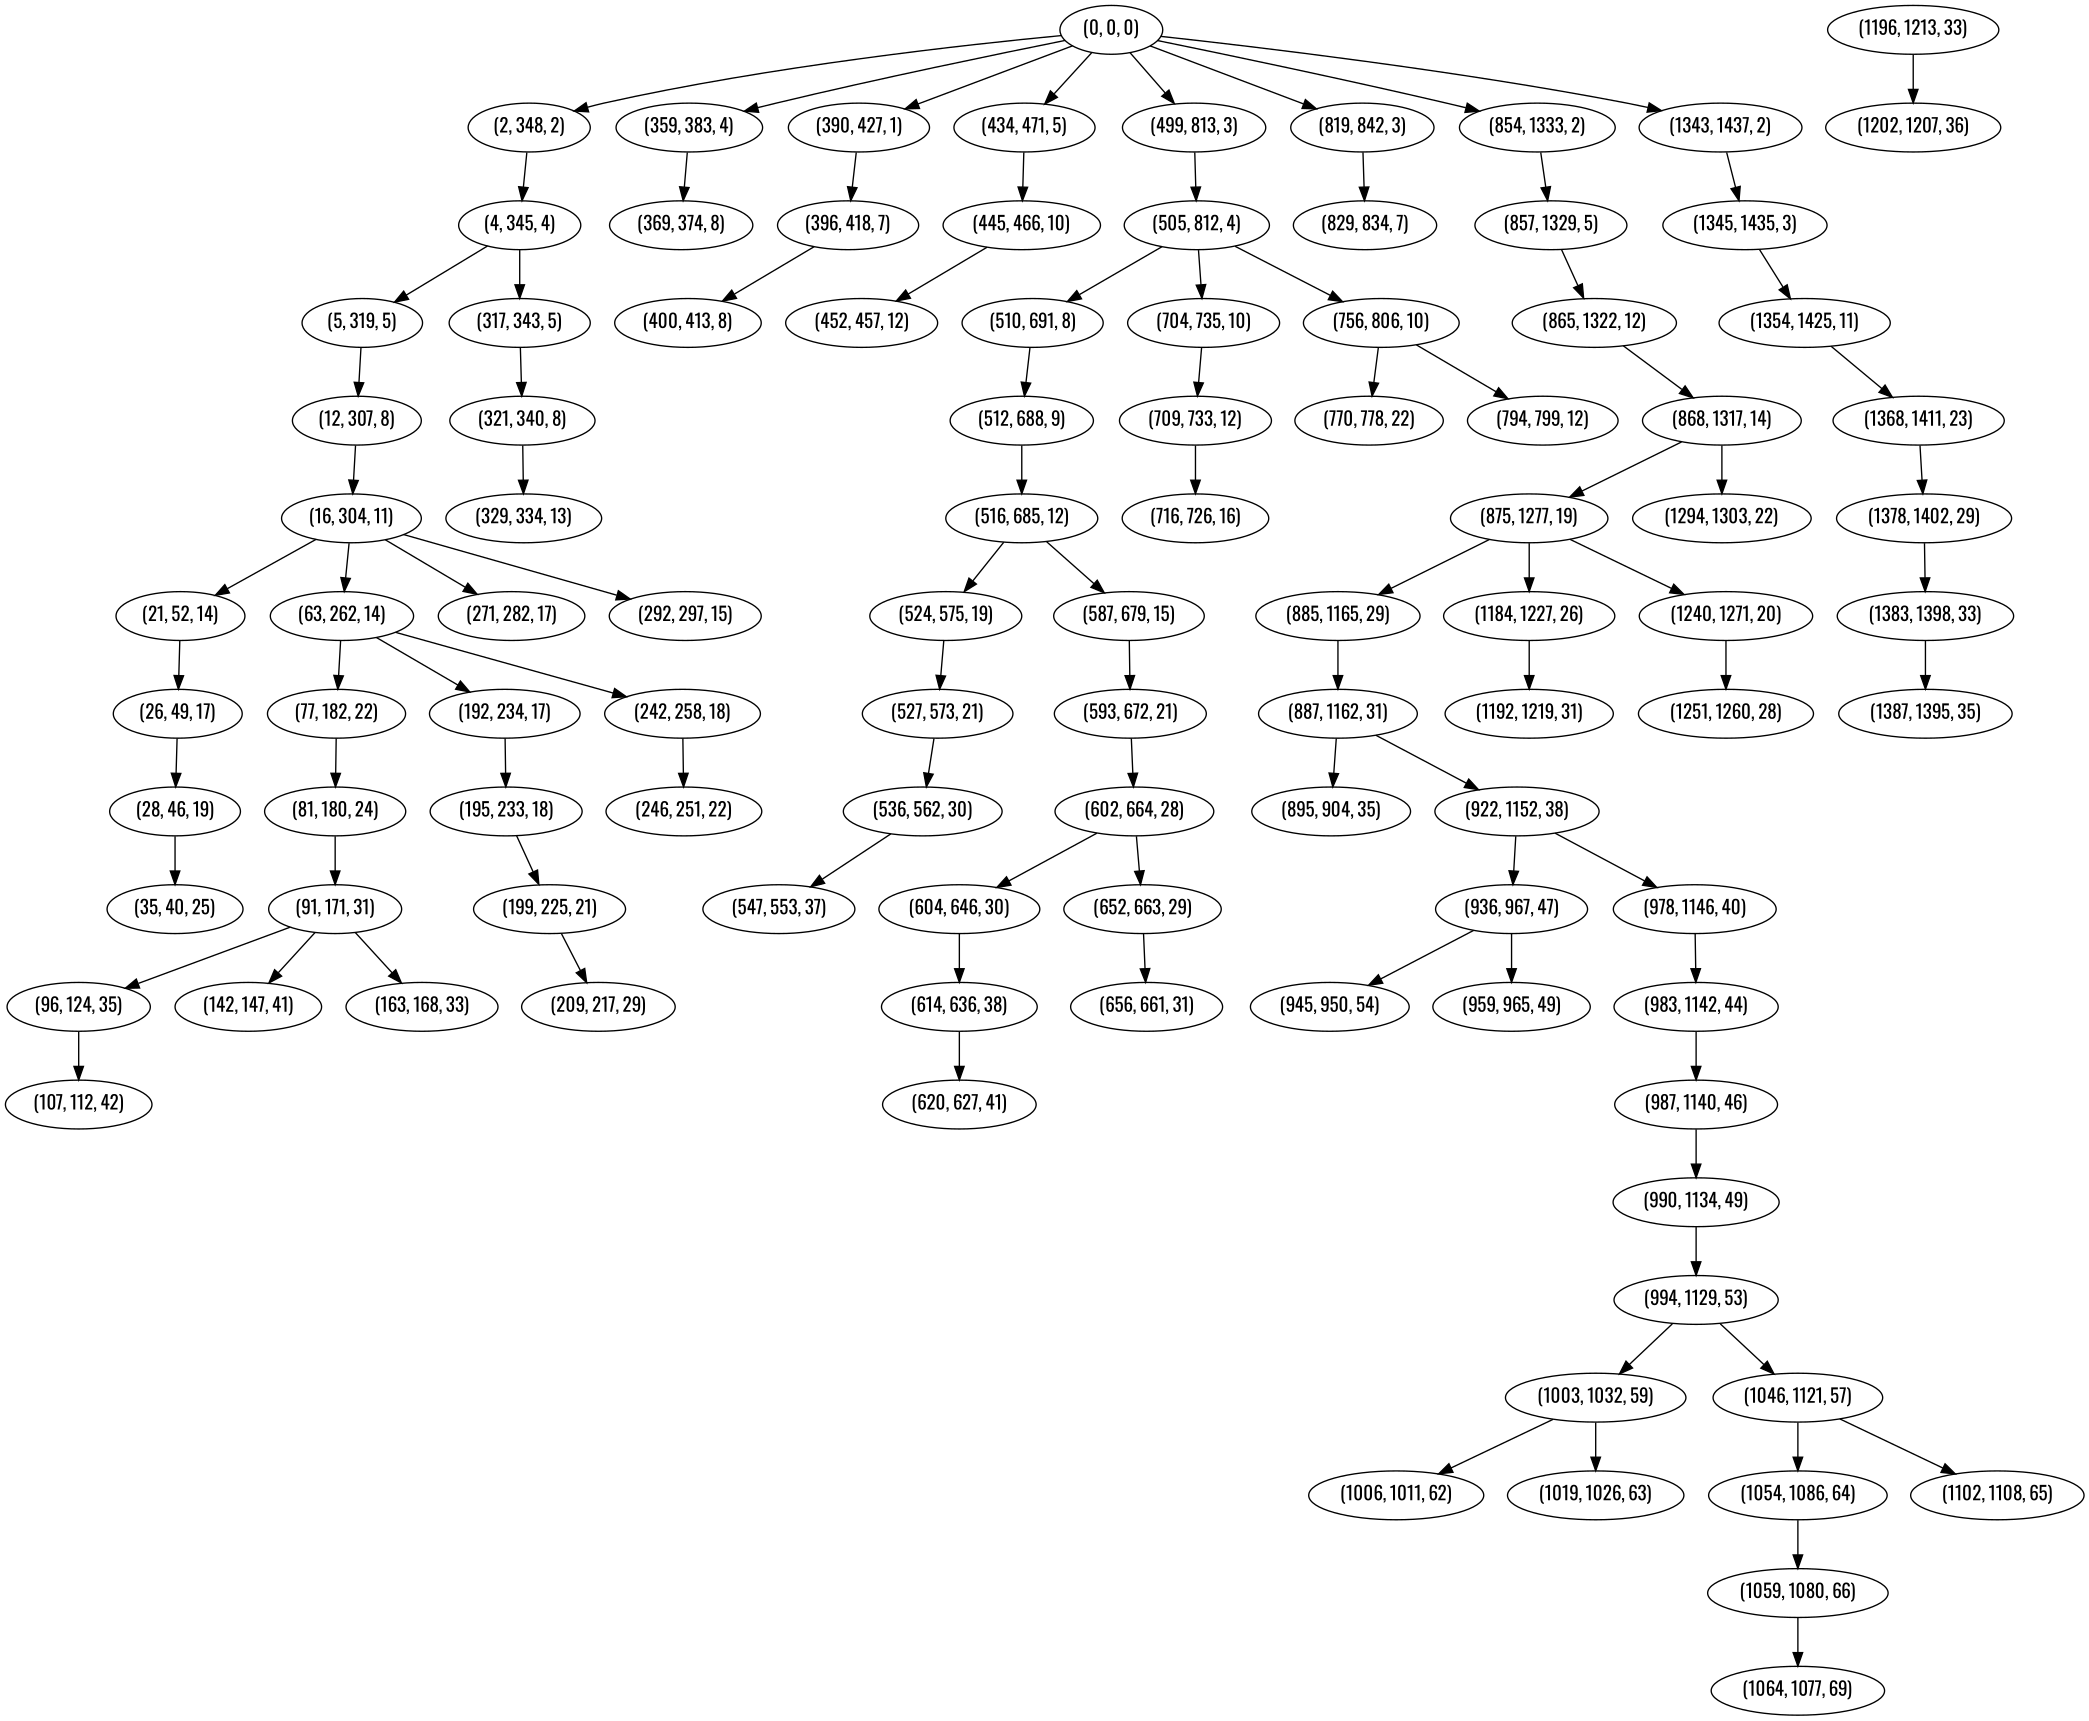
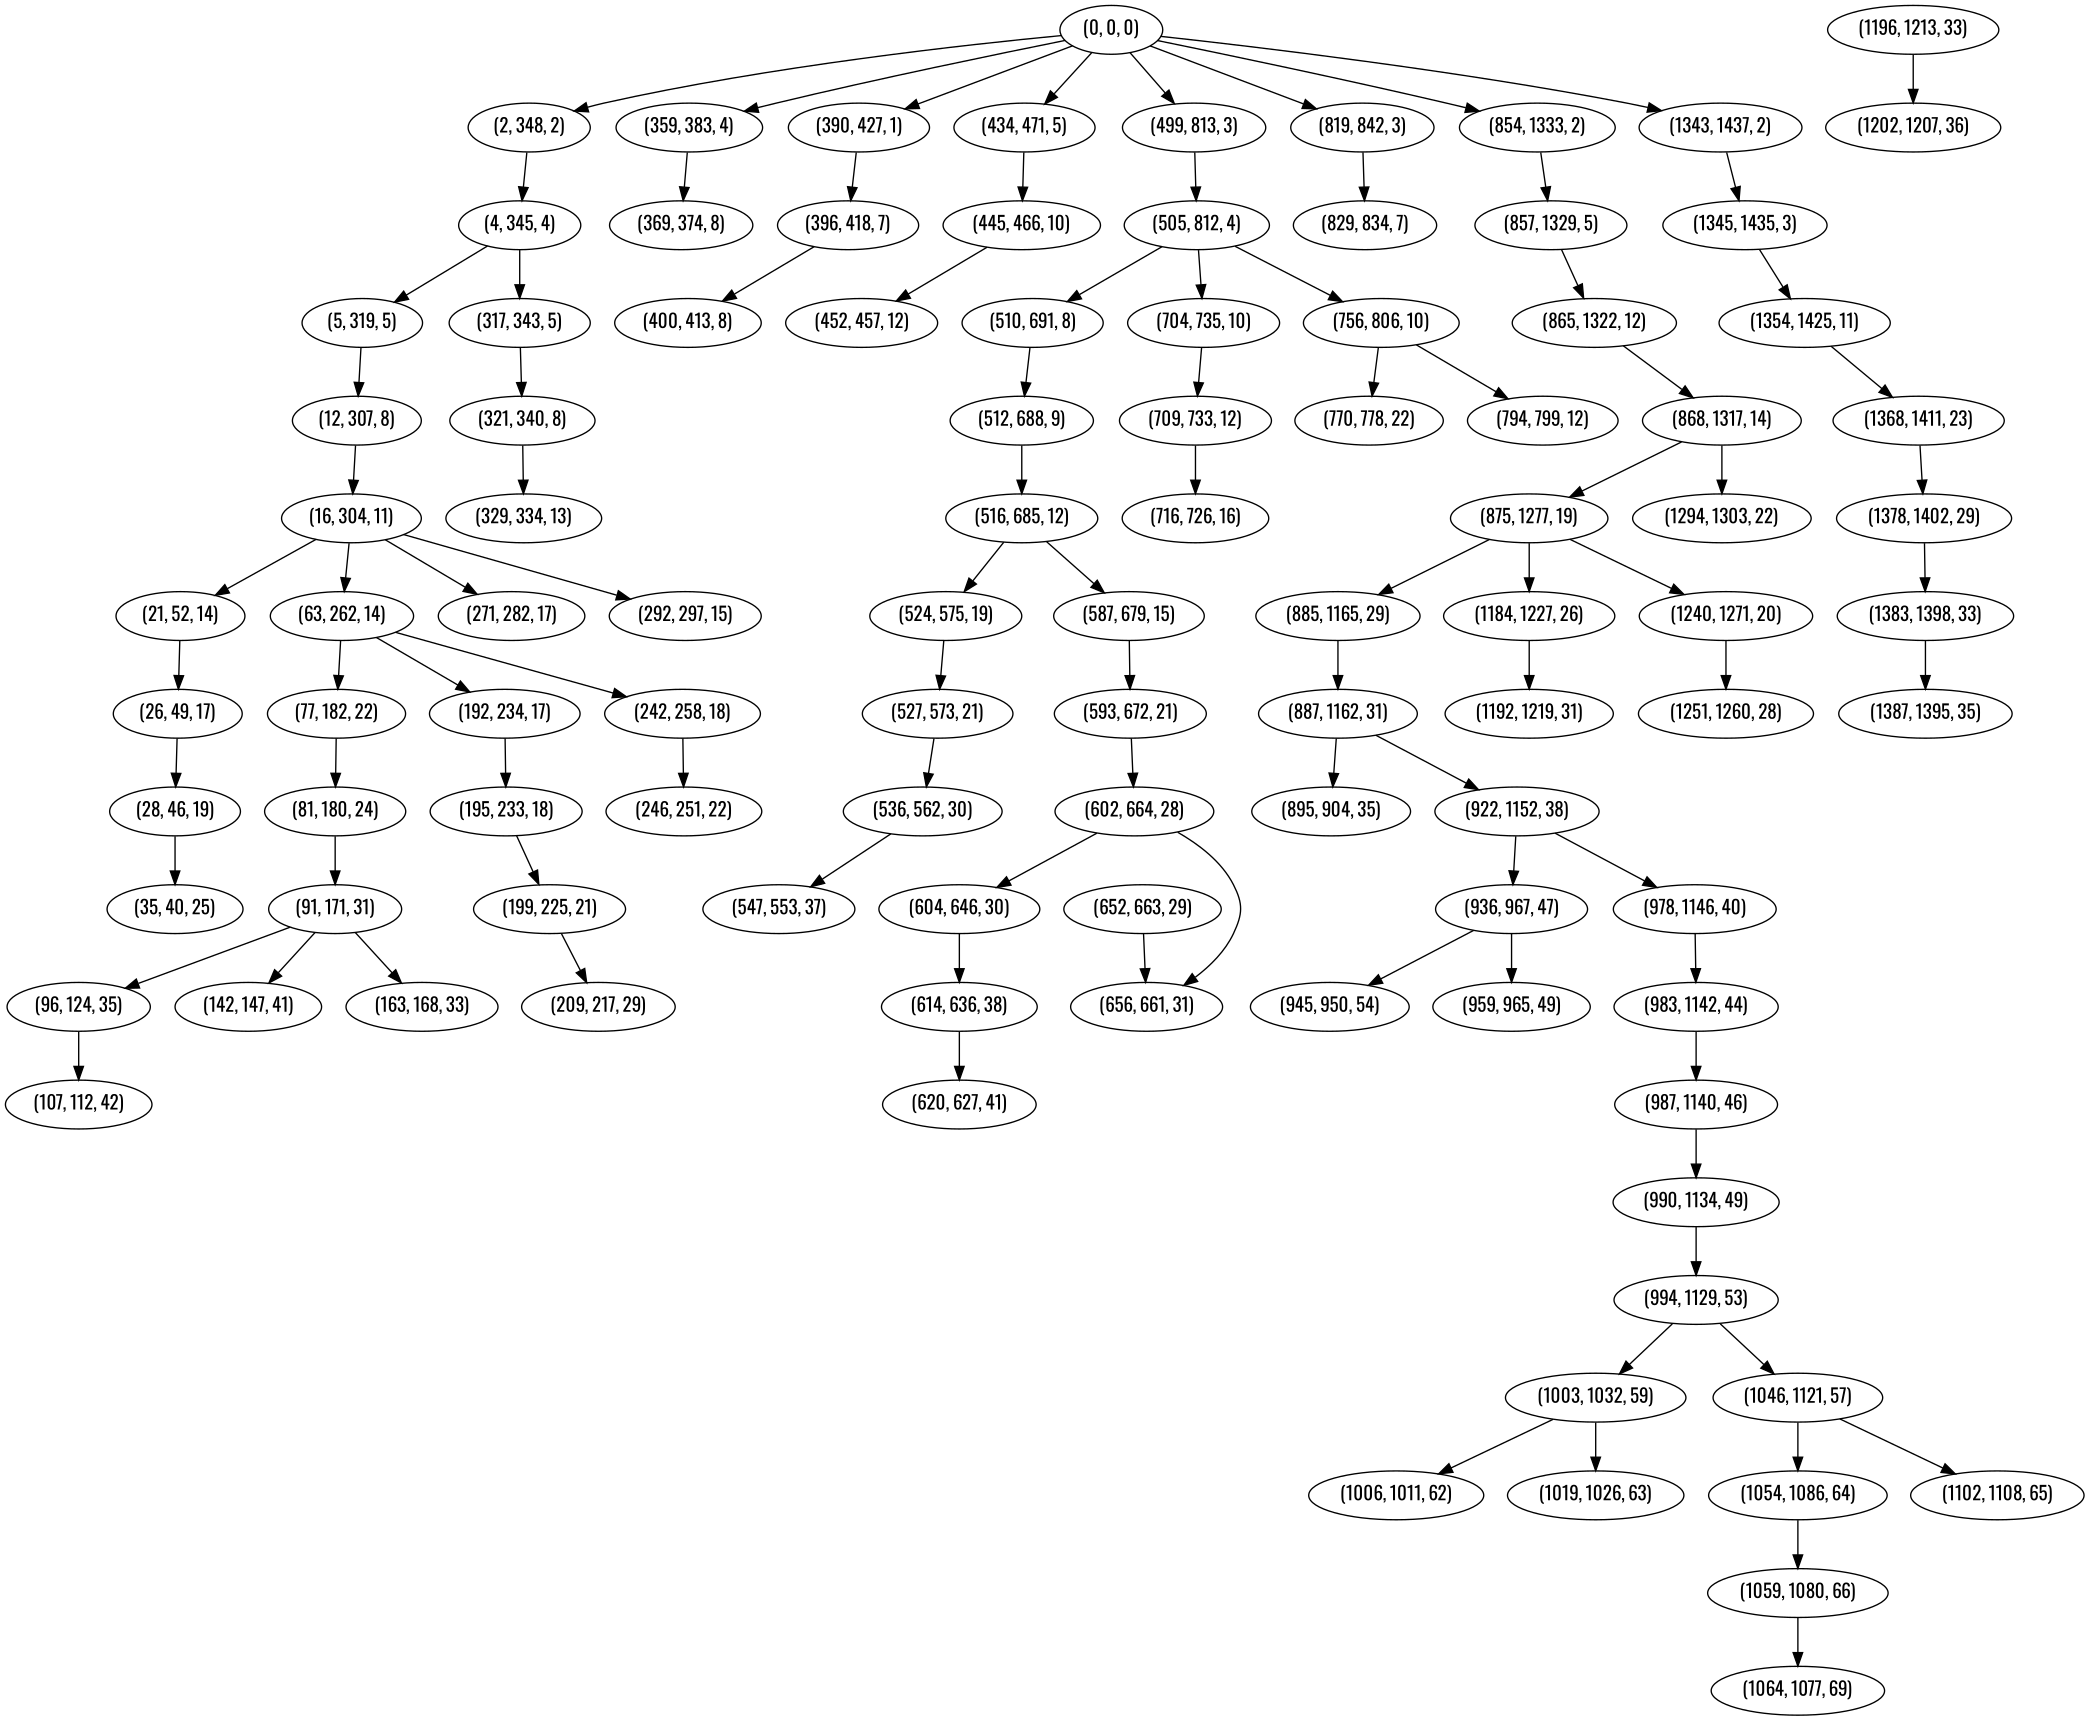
(1138, 854) -> (1239, 900)
